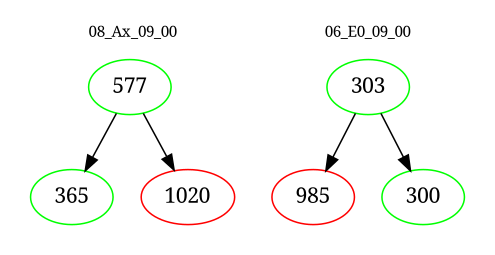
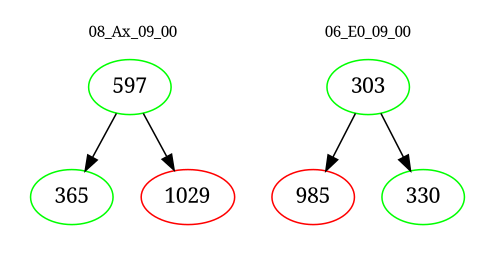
(130, 87) -> (130, 87)
(188, 197) -> (188, 197)
(423, 197) -> (423, 197)
